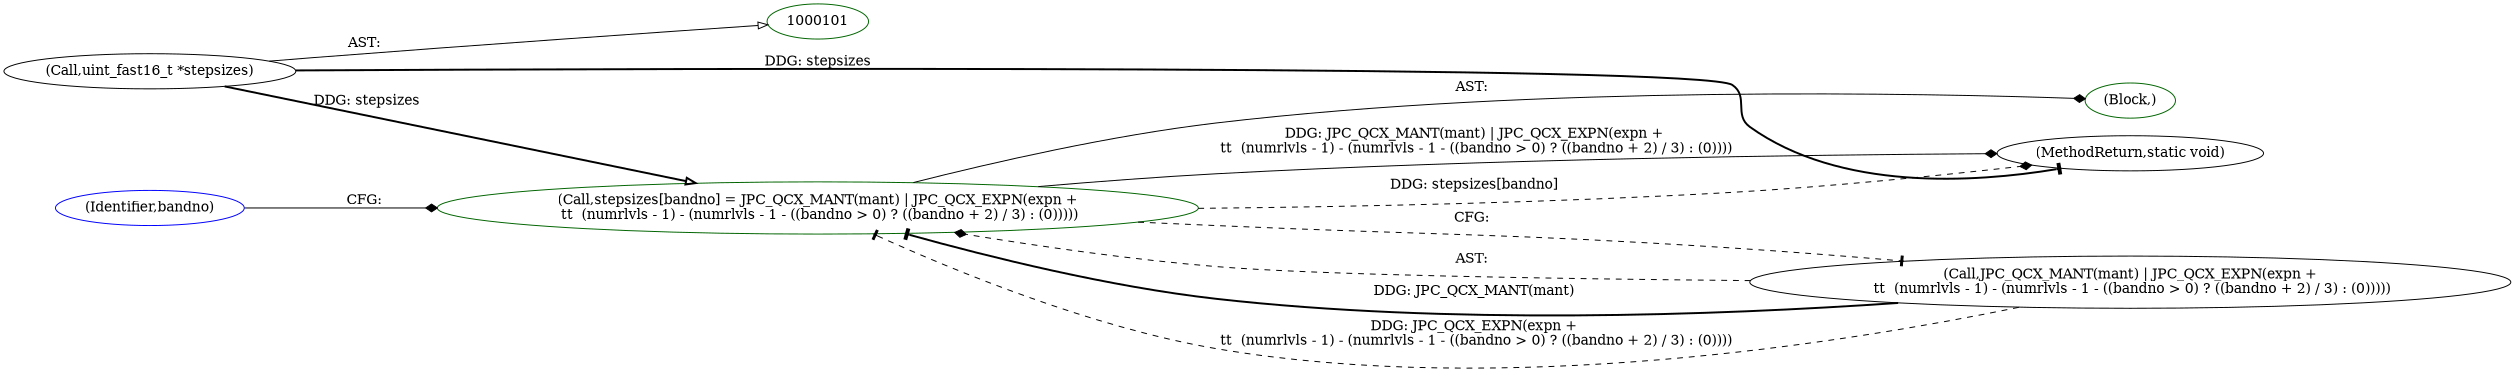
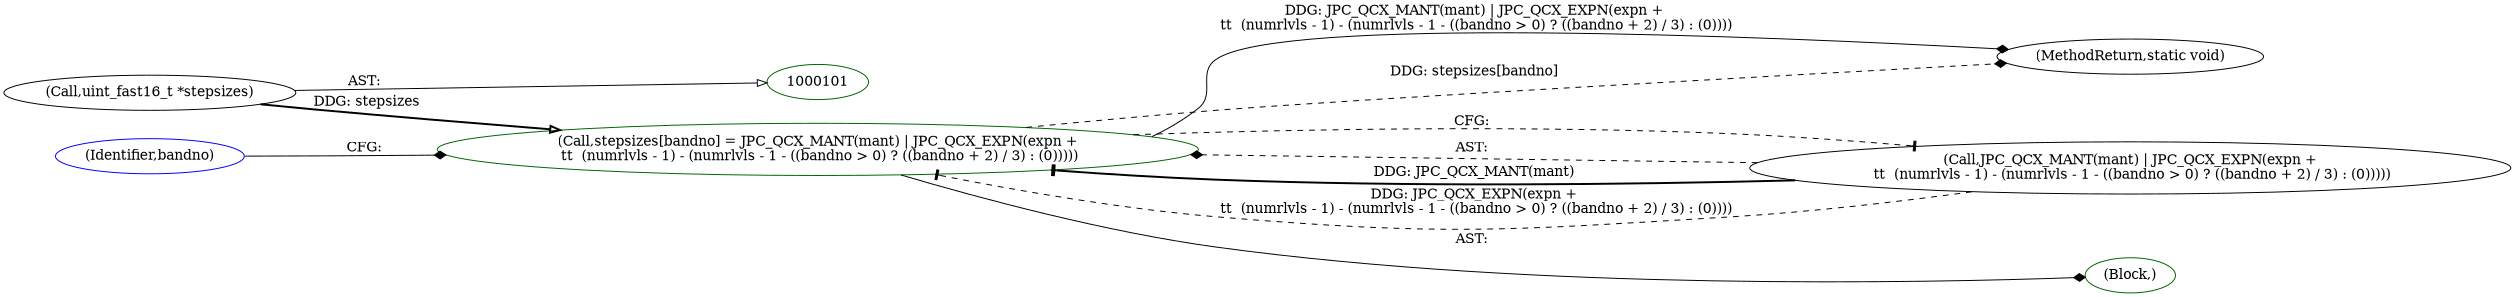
(1196, 70) -> none
